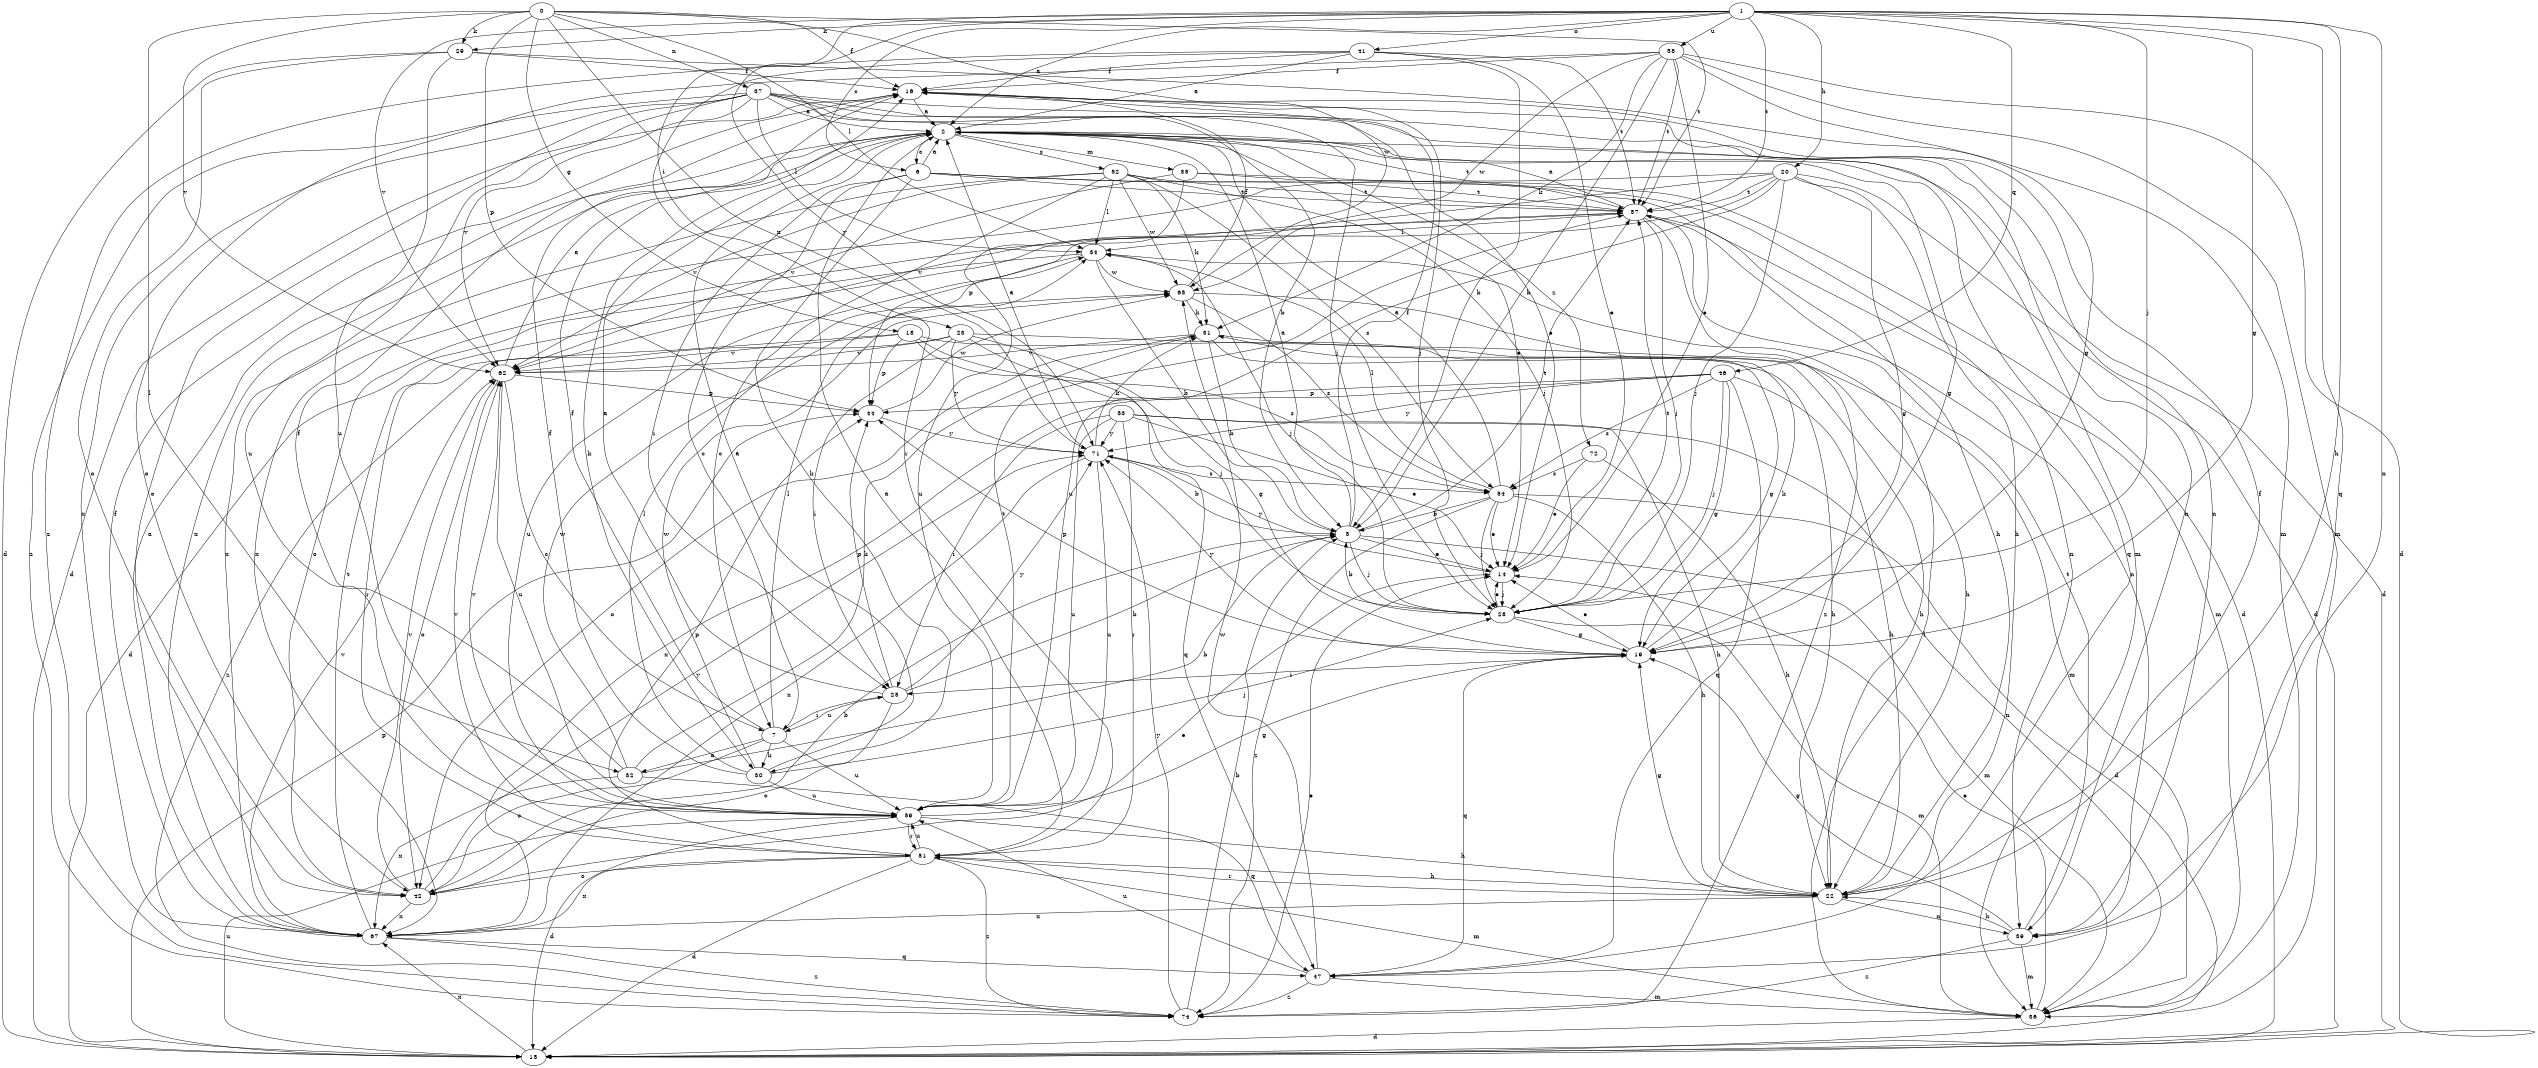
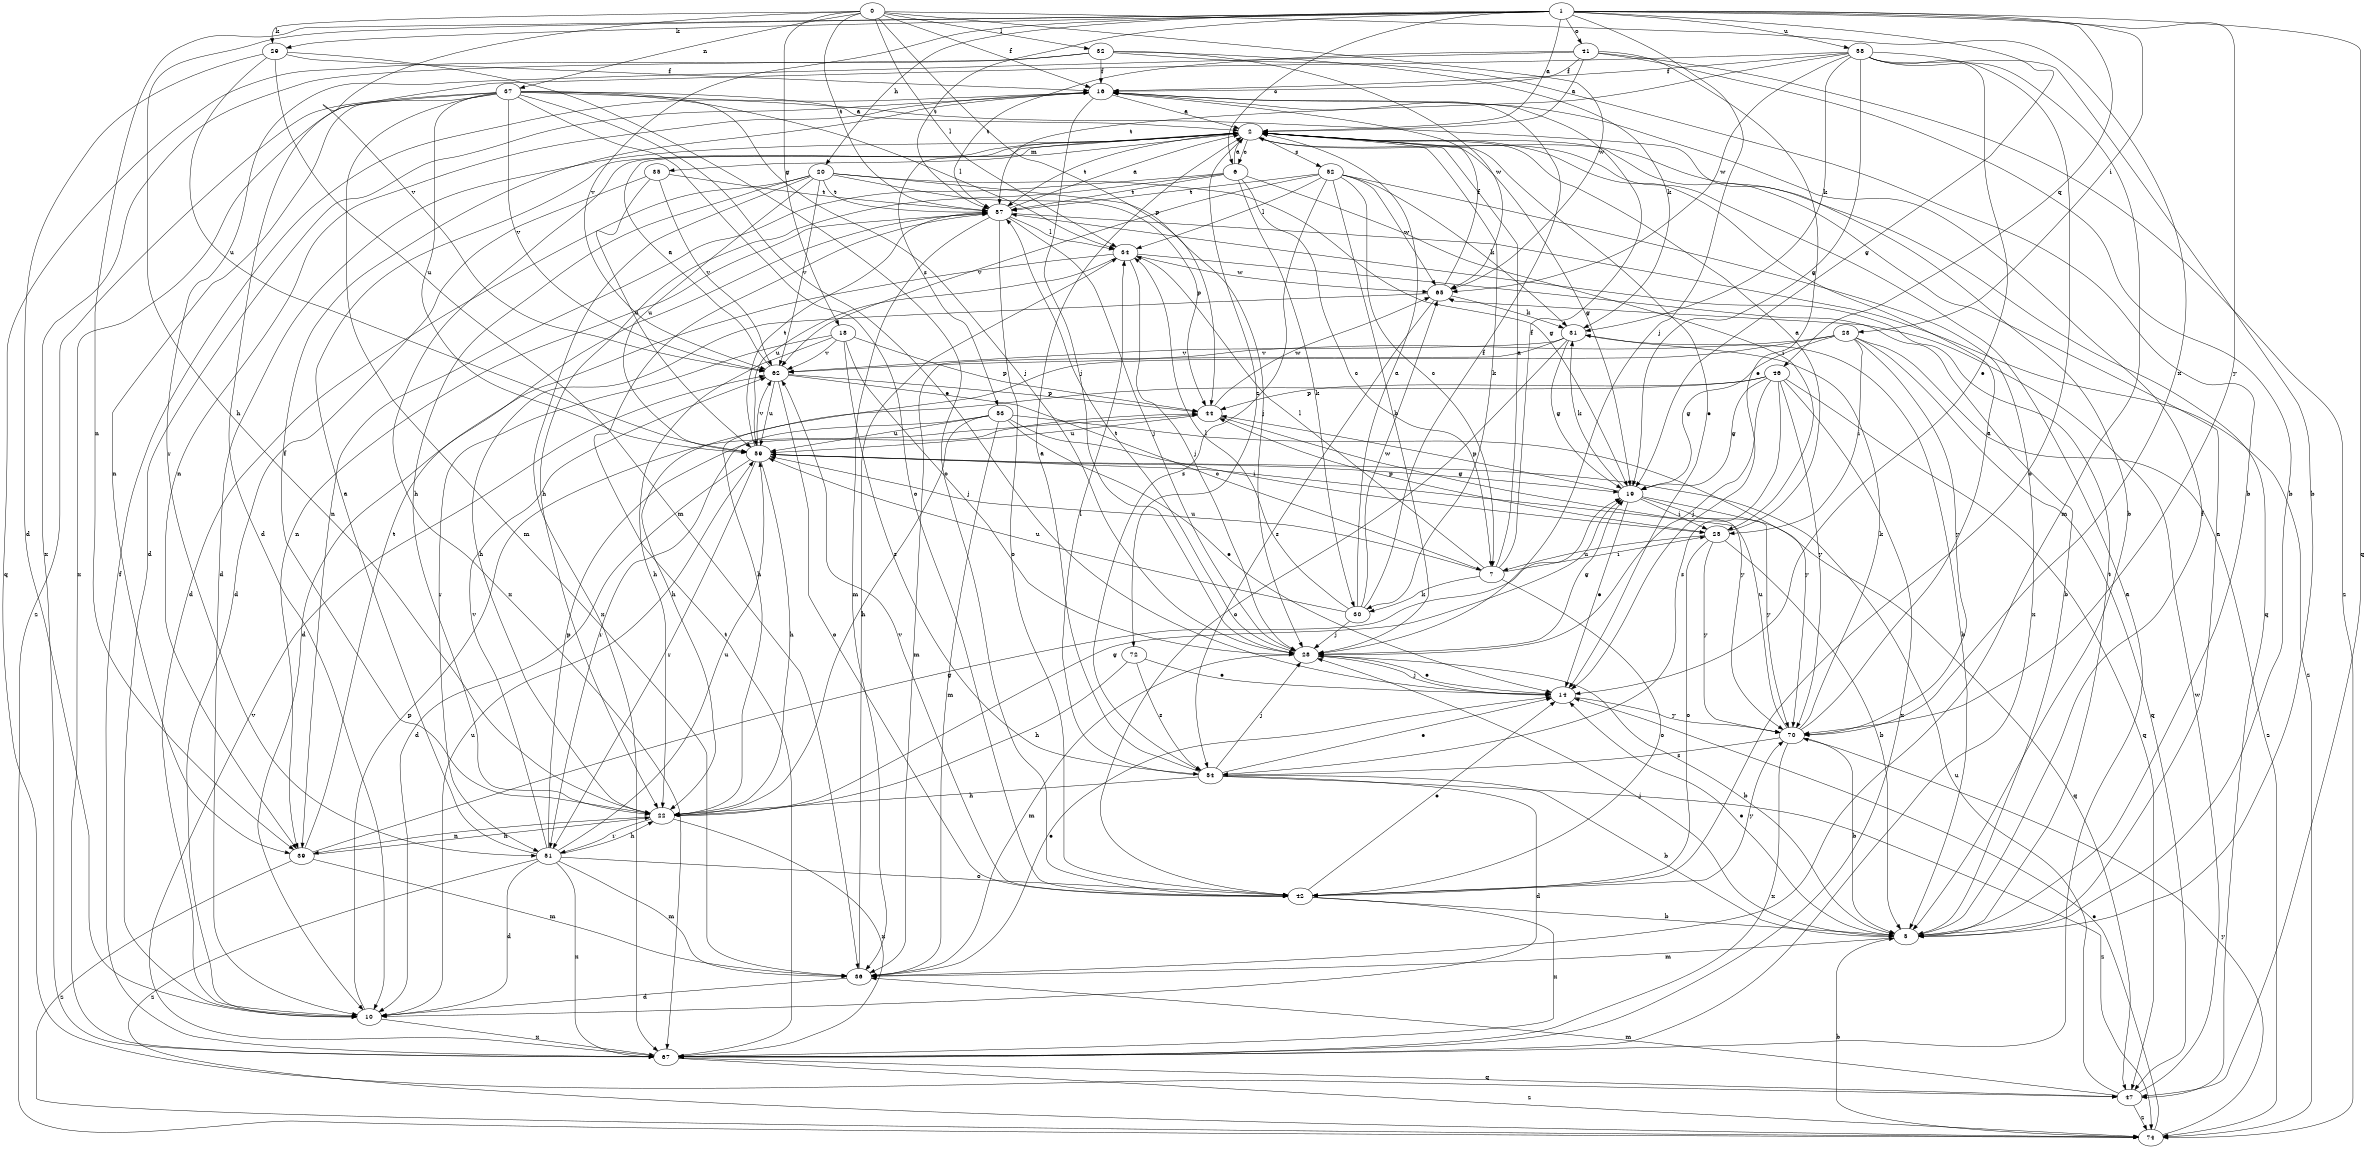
none -> (916, 167)
(1545, 393) -> (1396, 413)
none -> (987, 438)
(1096, 454) -> (1792, 735)
(2008, 715) -> (951, 695)
(704, 755) -> (1517, 258)
(534, 1057) -> (369, 1017)
